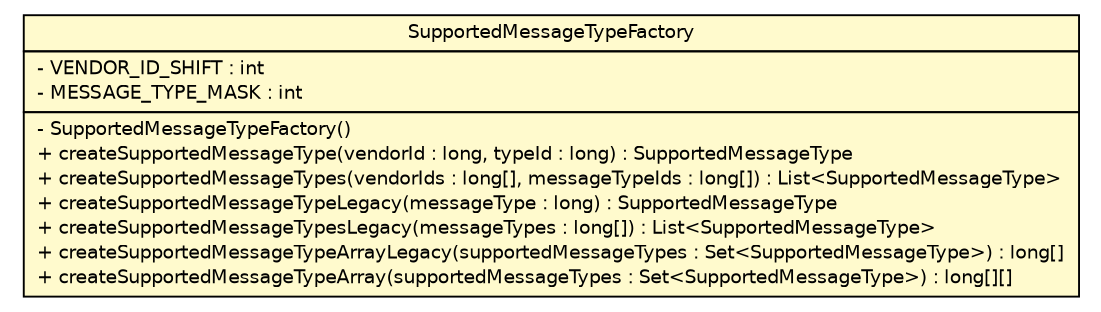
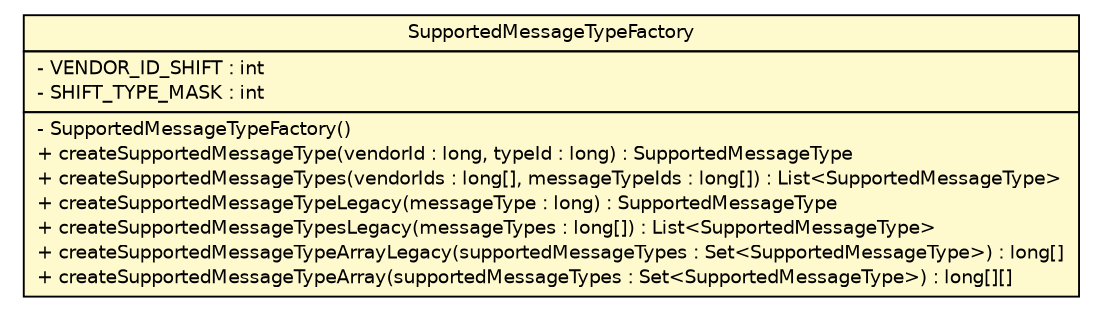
(170, 93) -> (151, 93)
